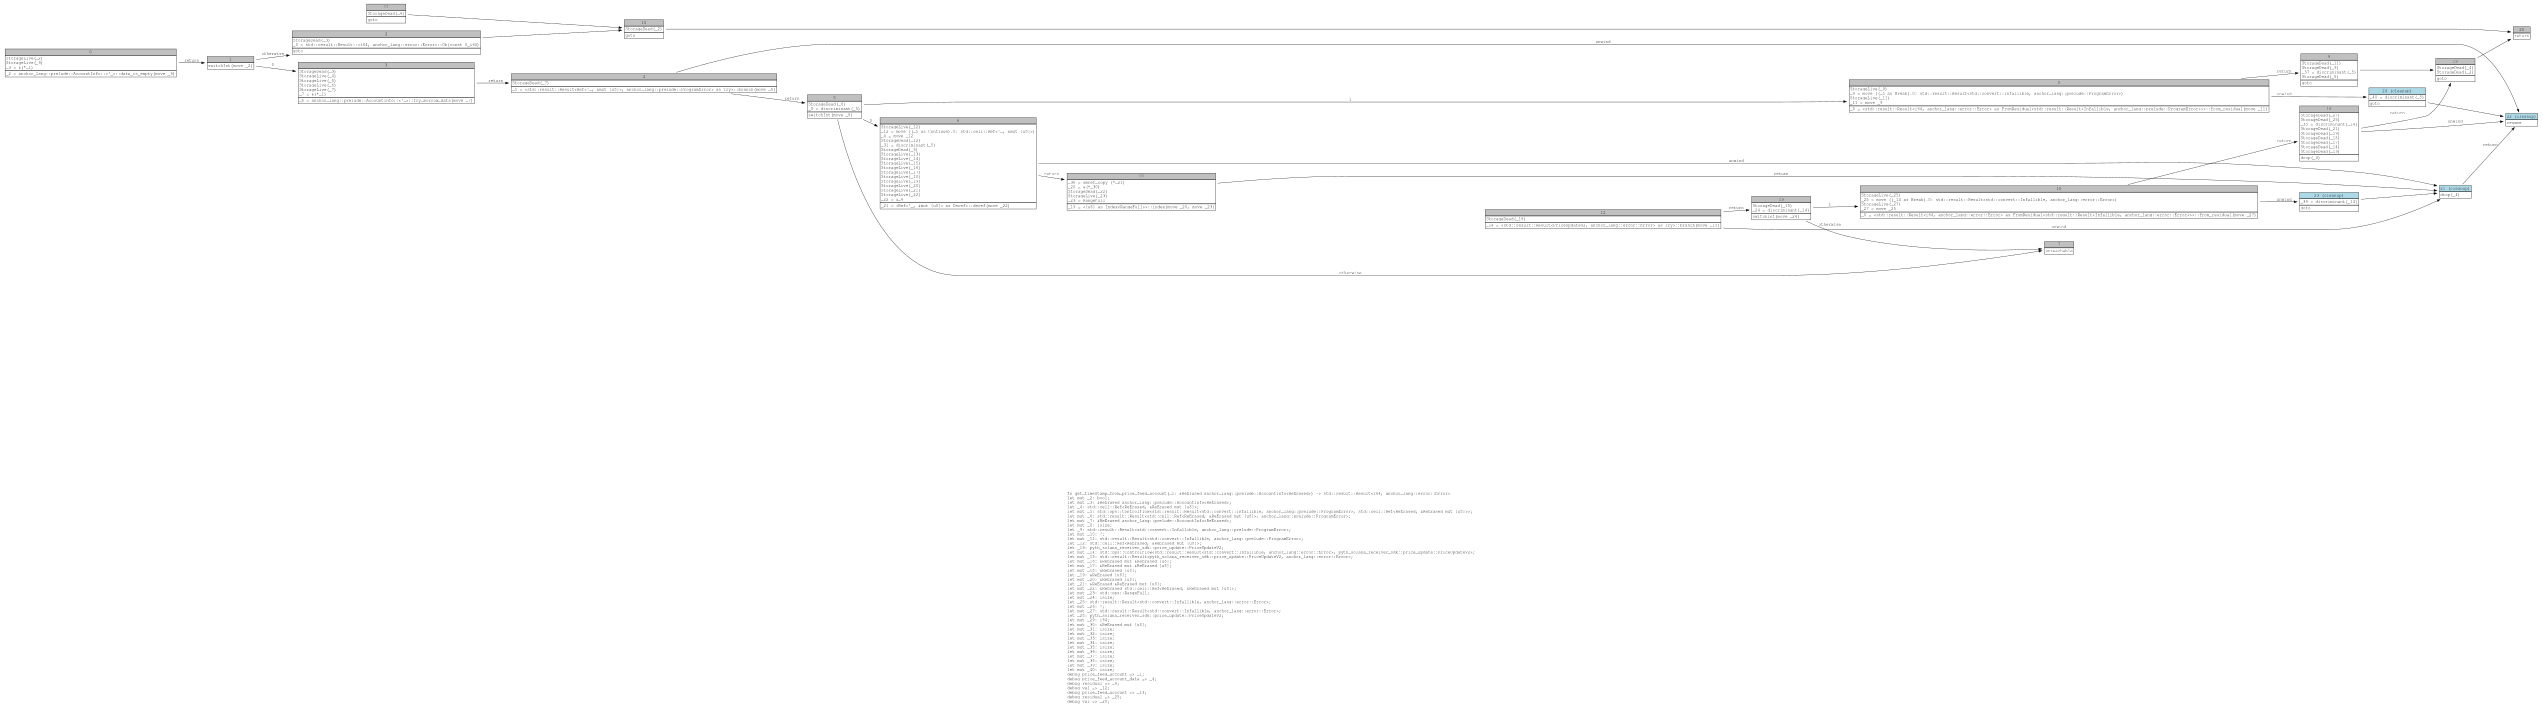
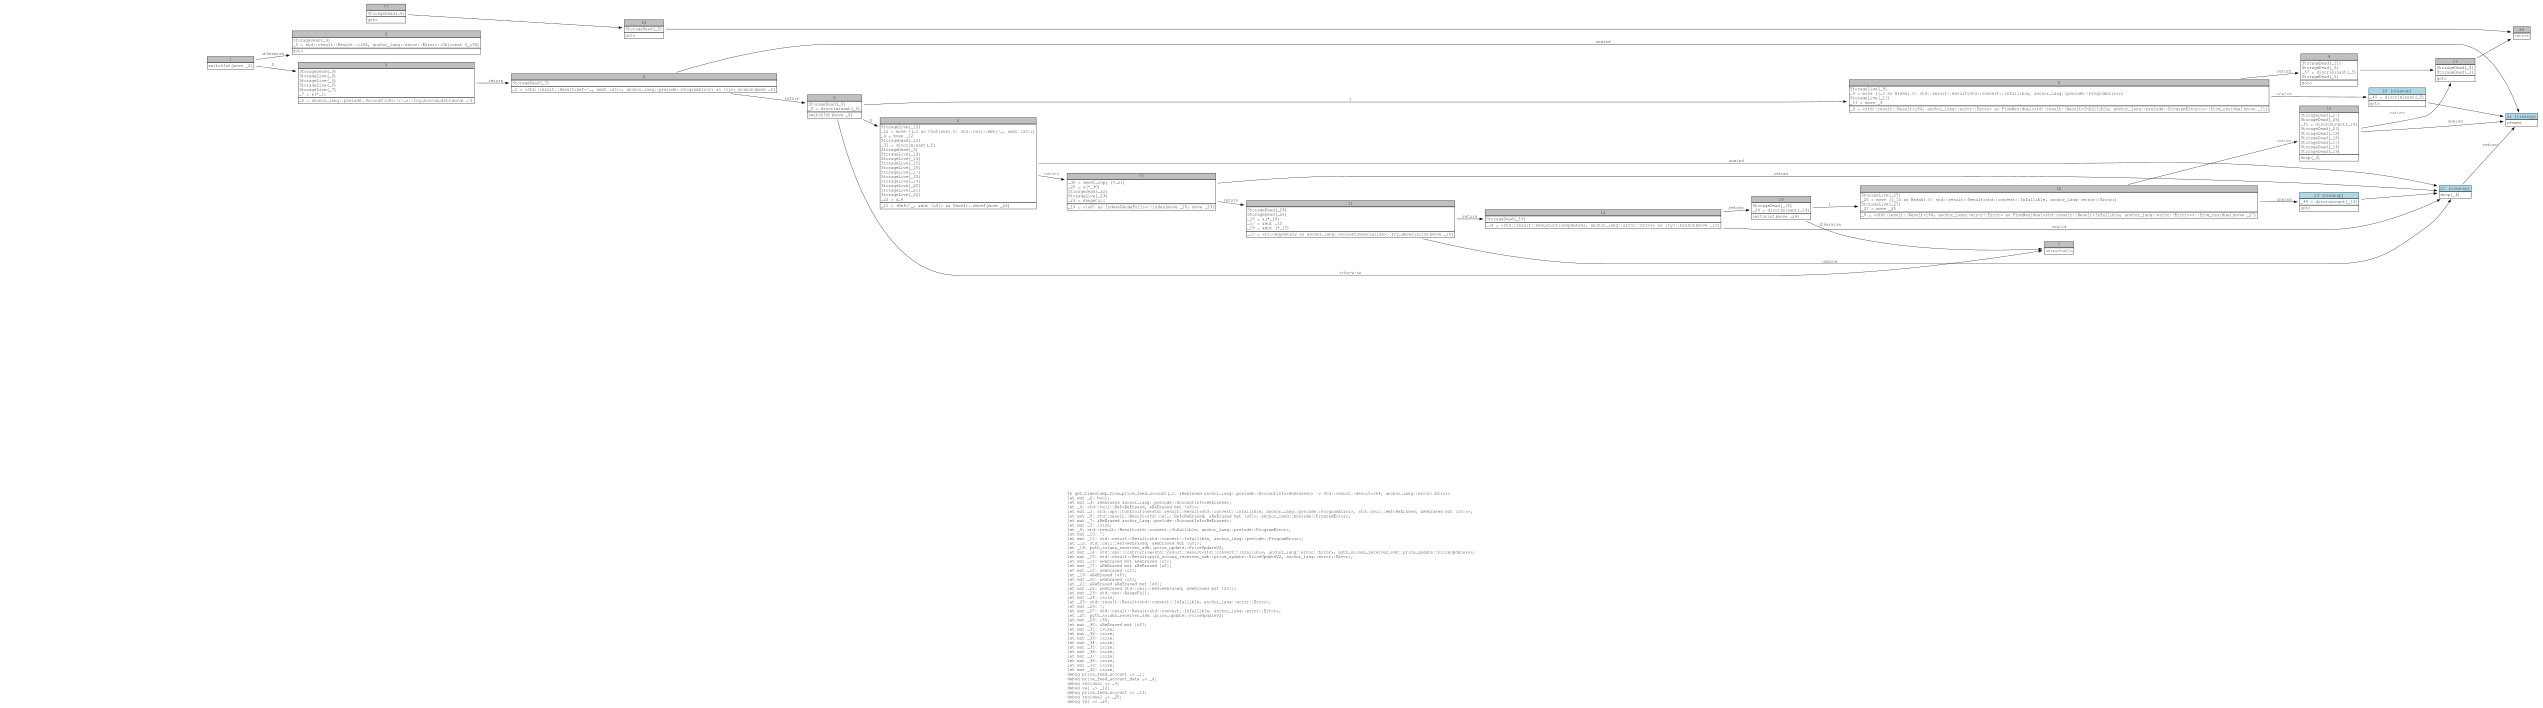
(551, 34) -> none
(91, 63) -> none
none -> (1350, 219)
